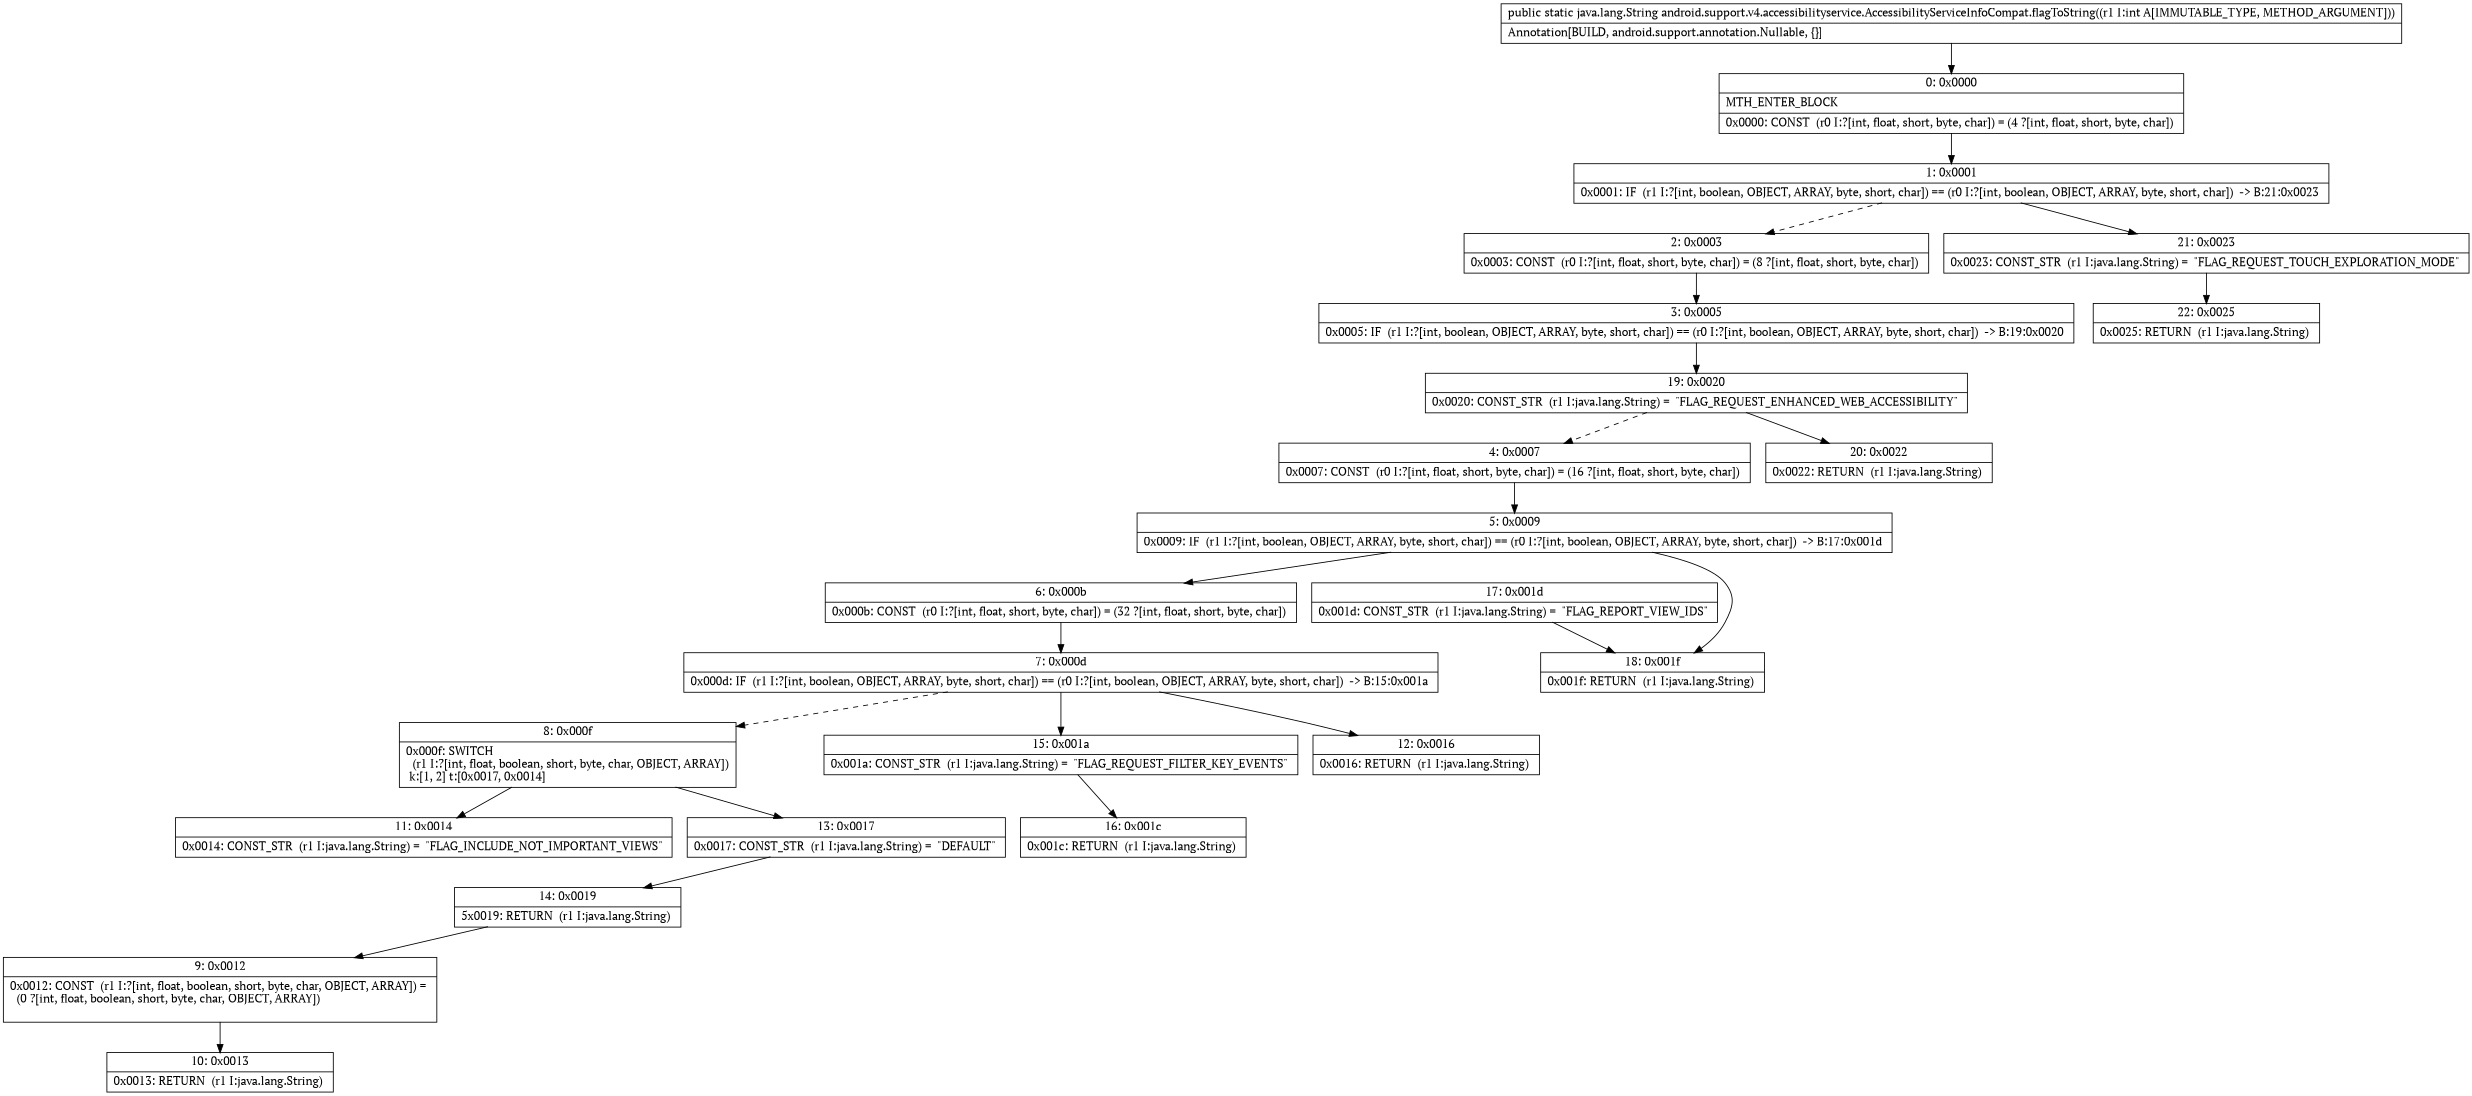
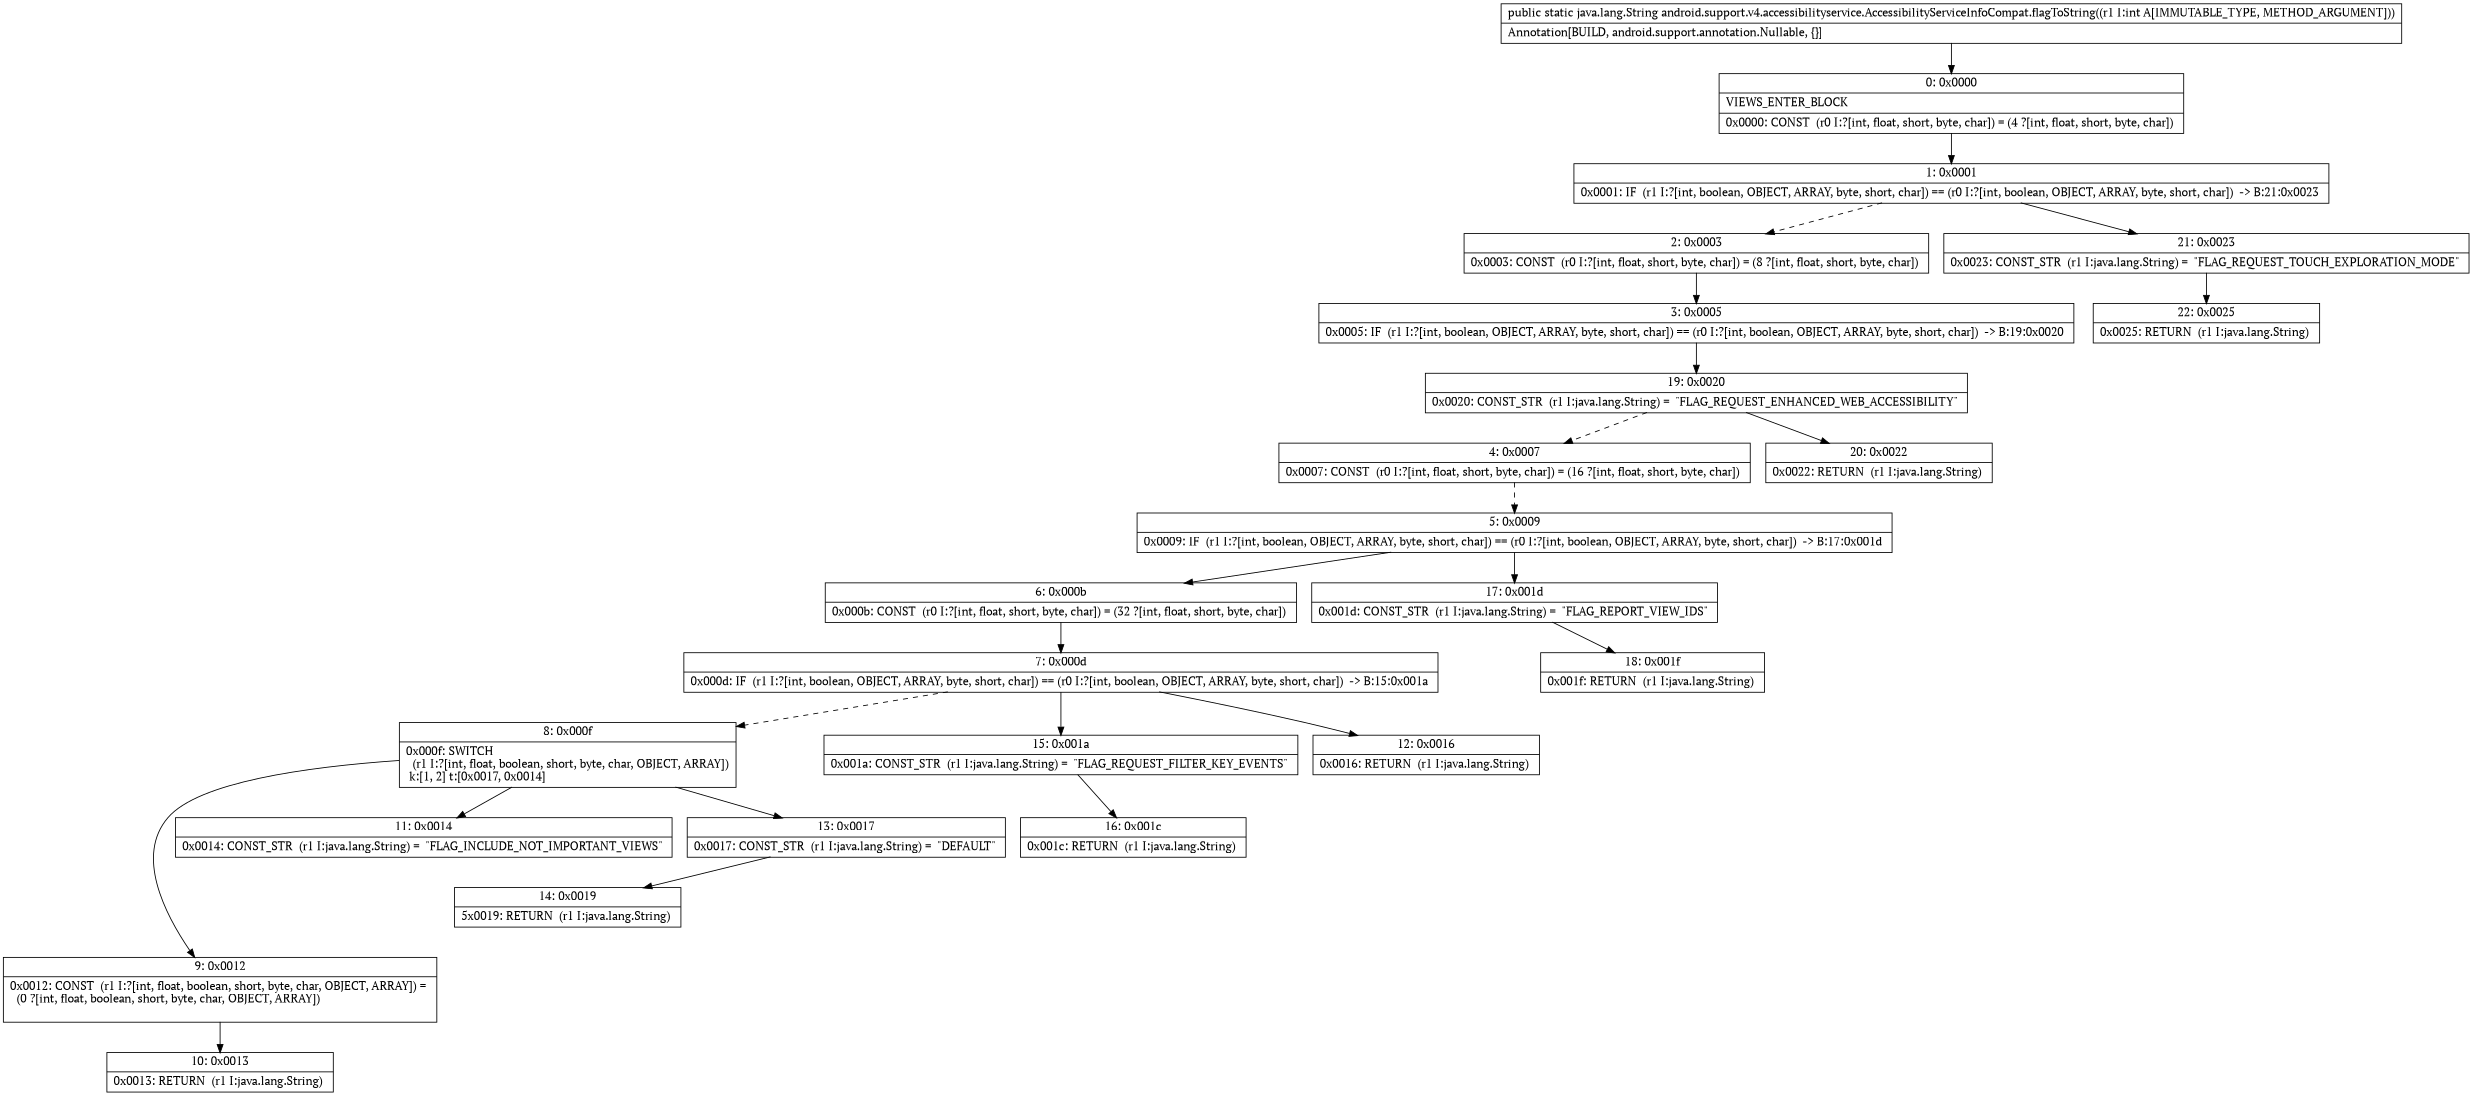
(1782, 103) -> (1787, 103)
(1515, 494) -> (1515, 494)
(1724, 582) -> (1515, 563)
(425, 941) -> (209, 793)
